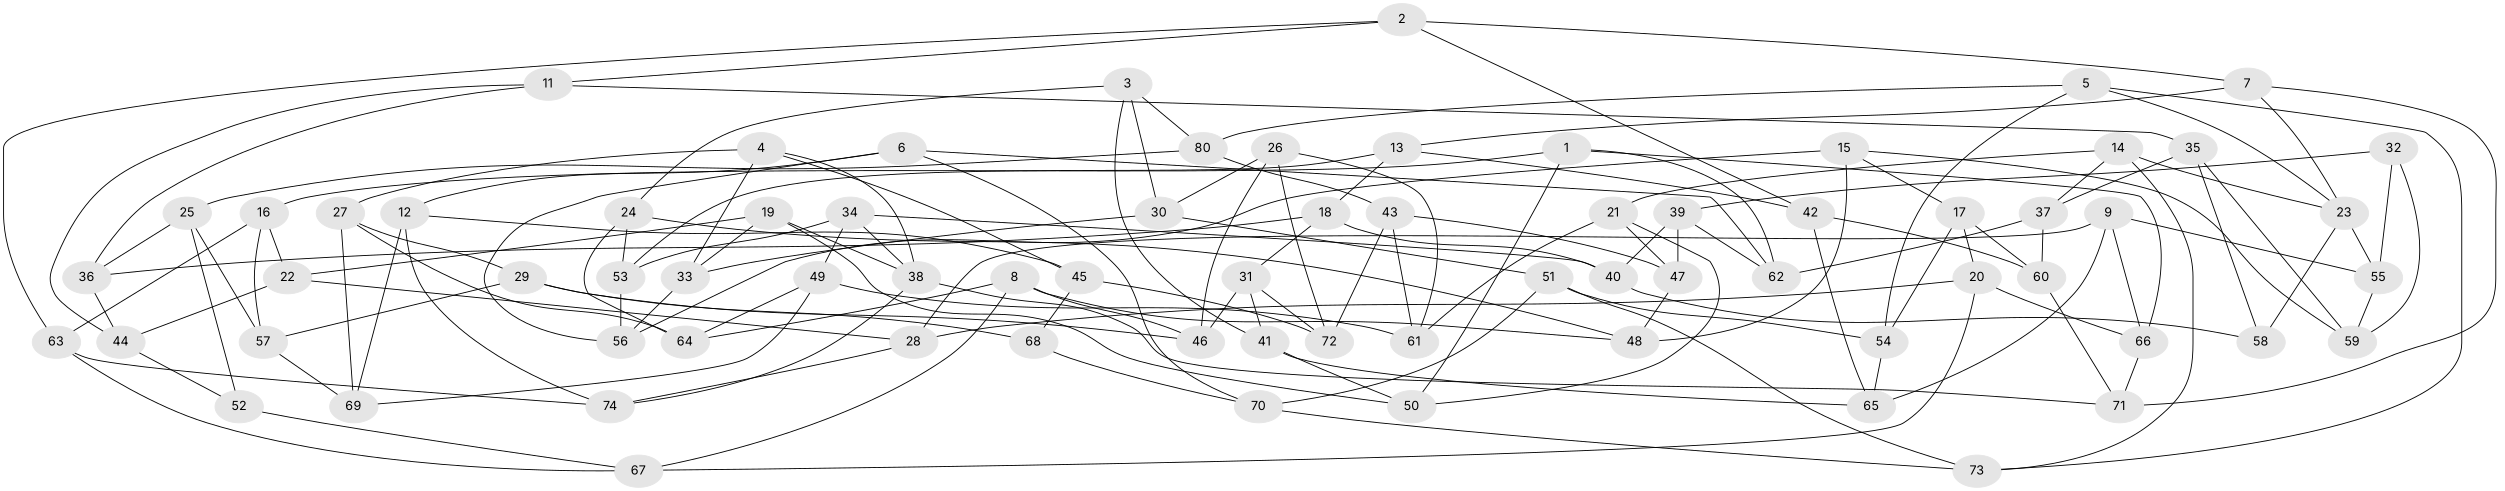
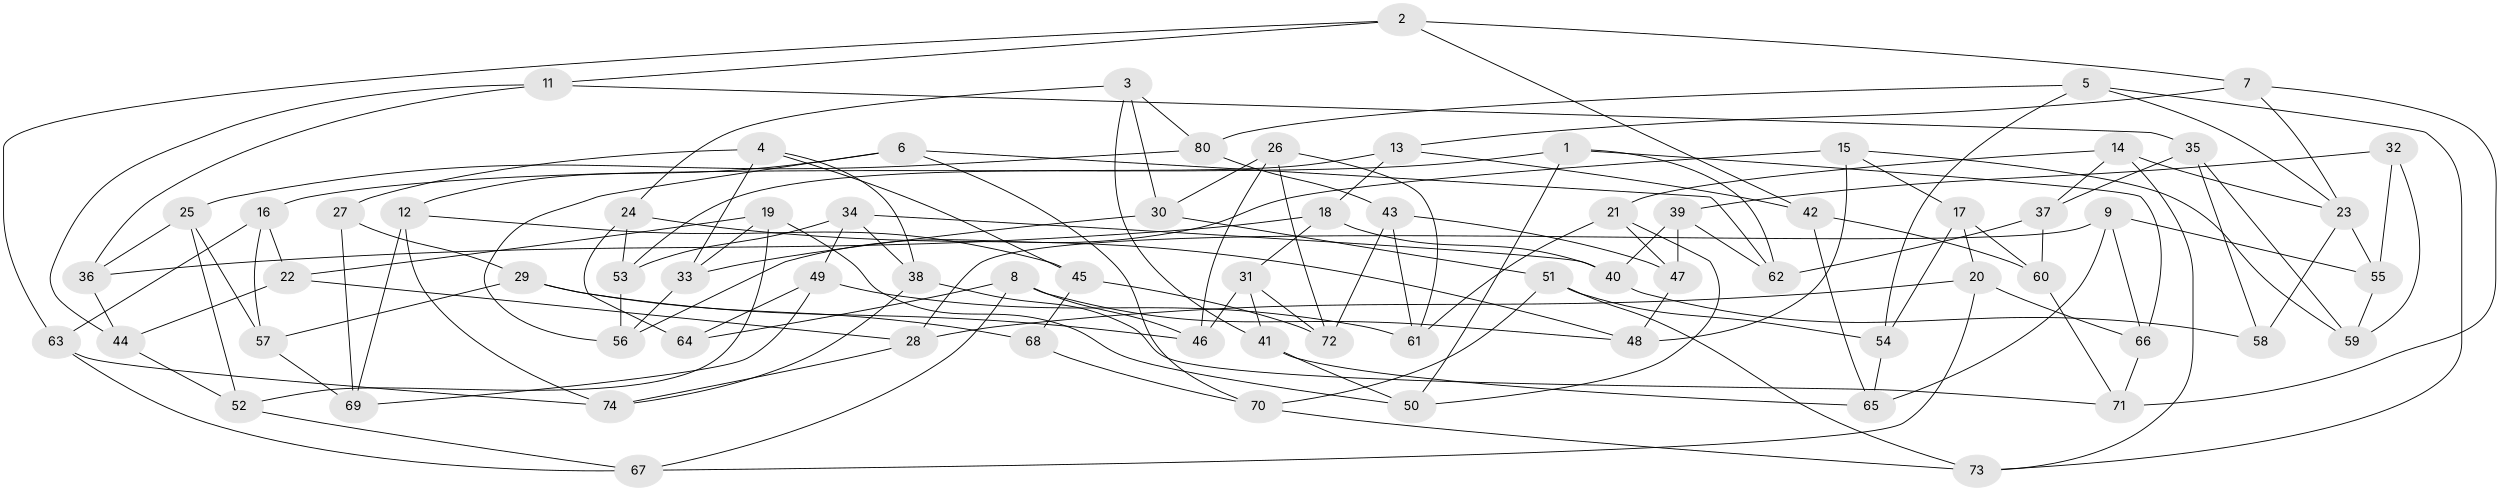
(859, 252) -> (623, 386)
(466, 284) -> none
